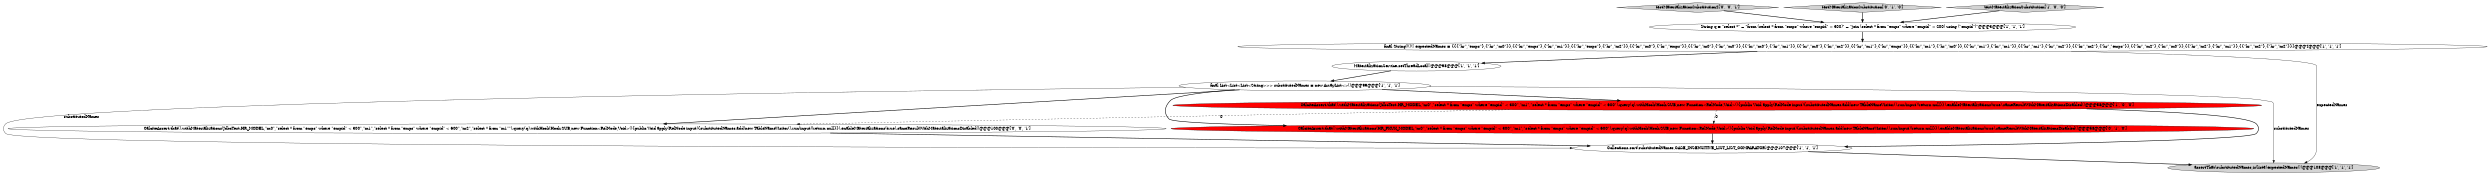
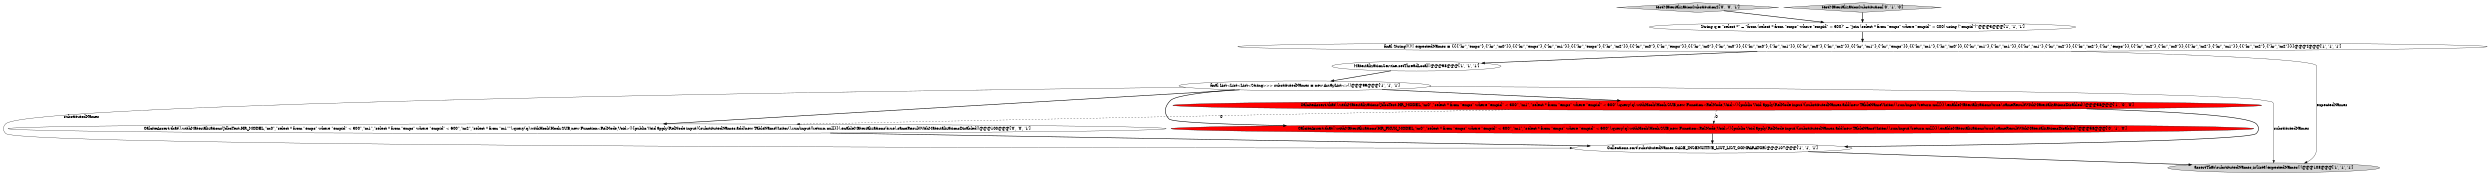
(2025, 8) -> none
